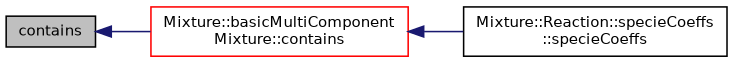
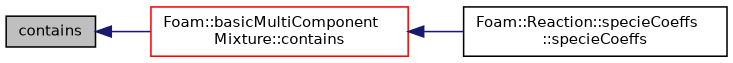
(280, 32) -> (280, 32)
(595, 32) -> (595, 32)
